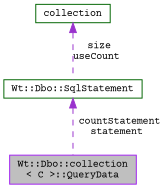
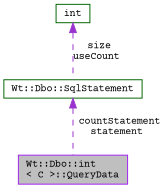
(73, 14) -> (73, 14)
(73, 170) -> (73, 170)
